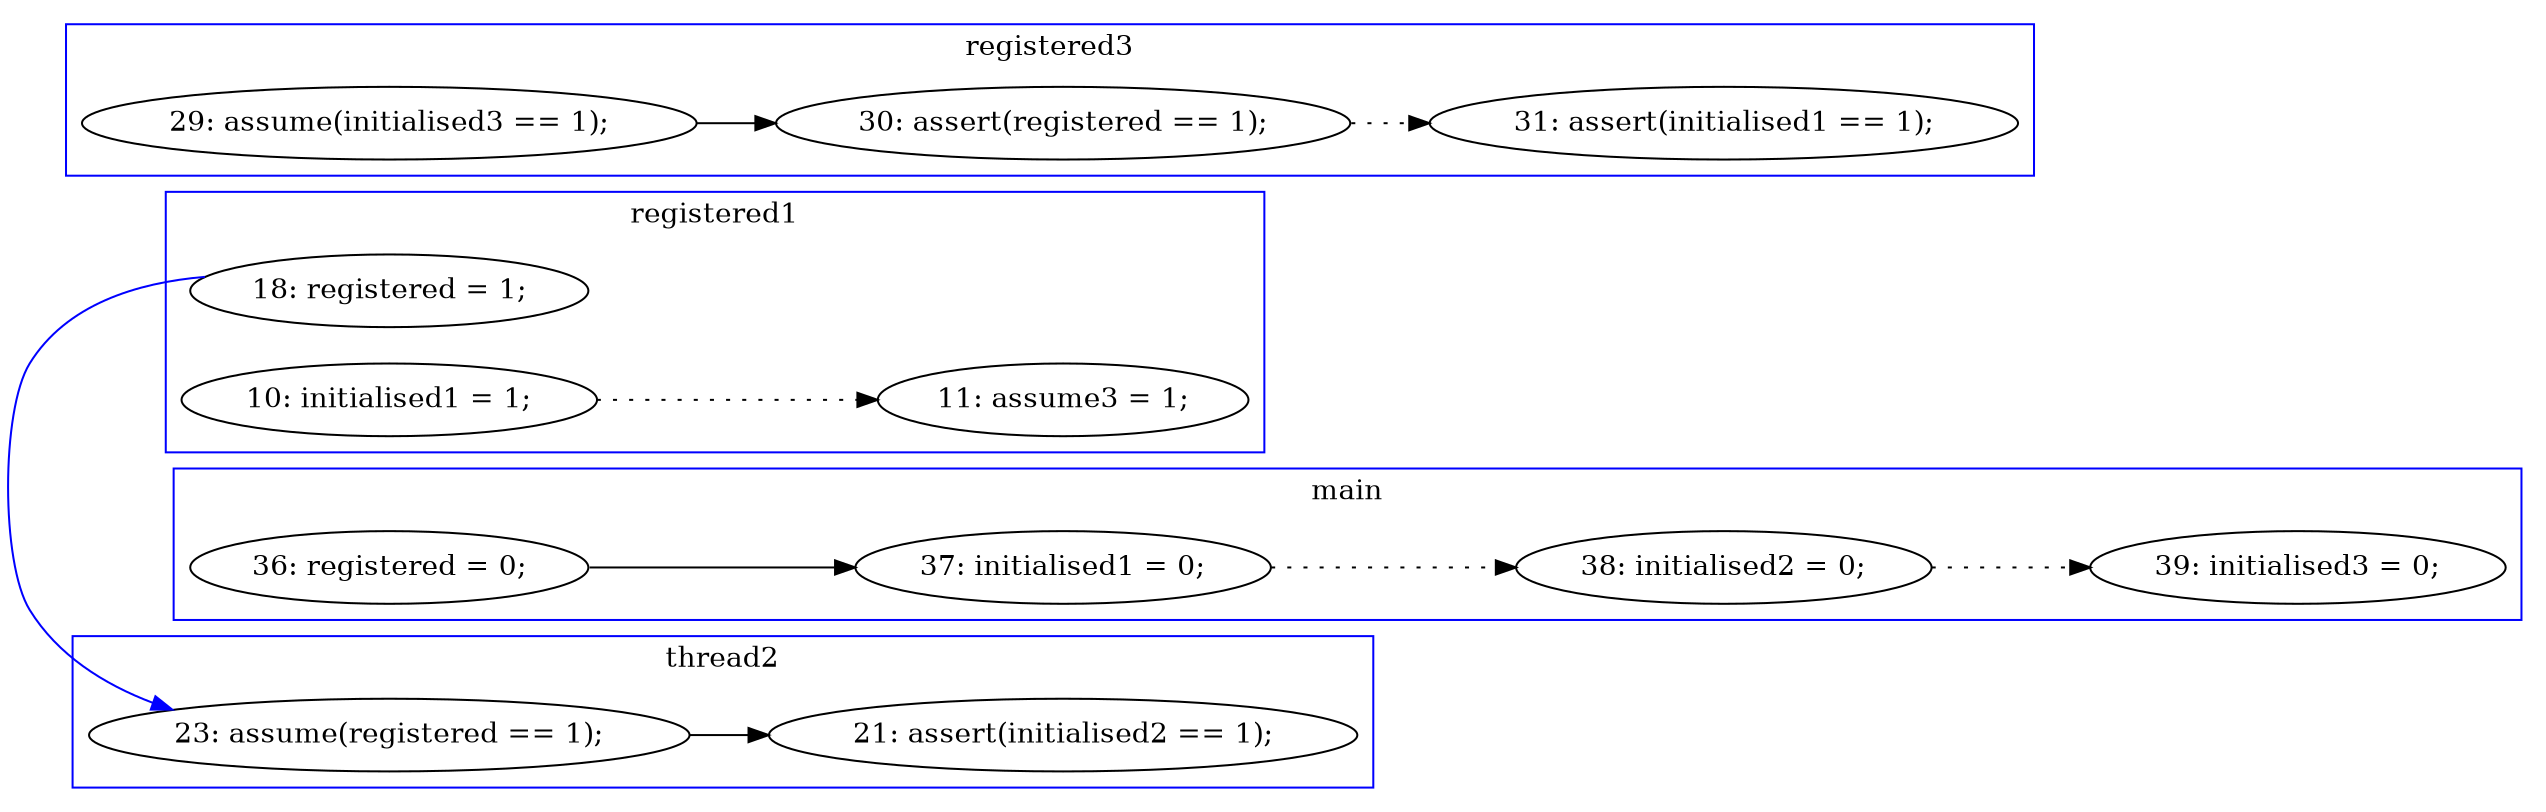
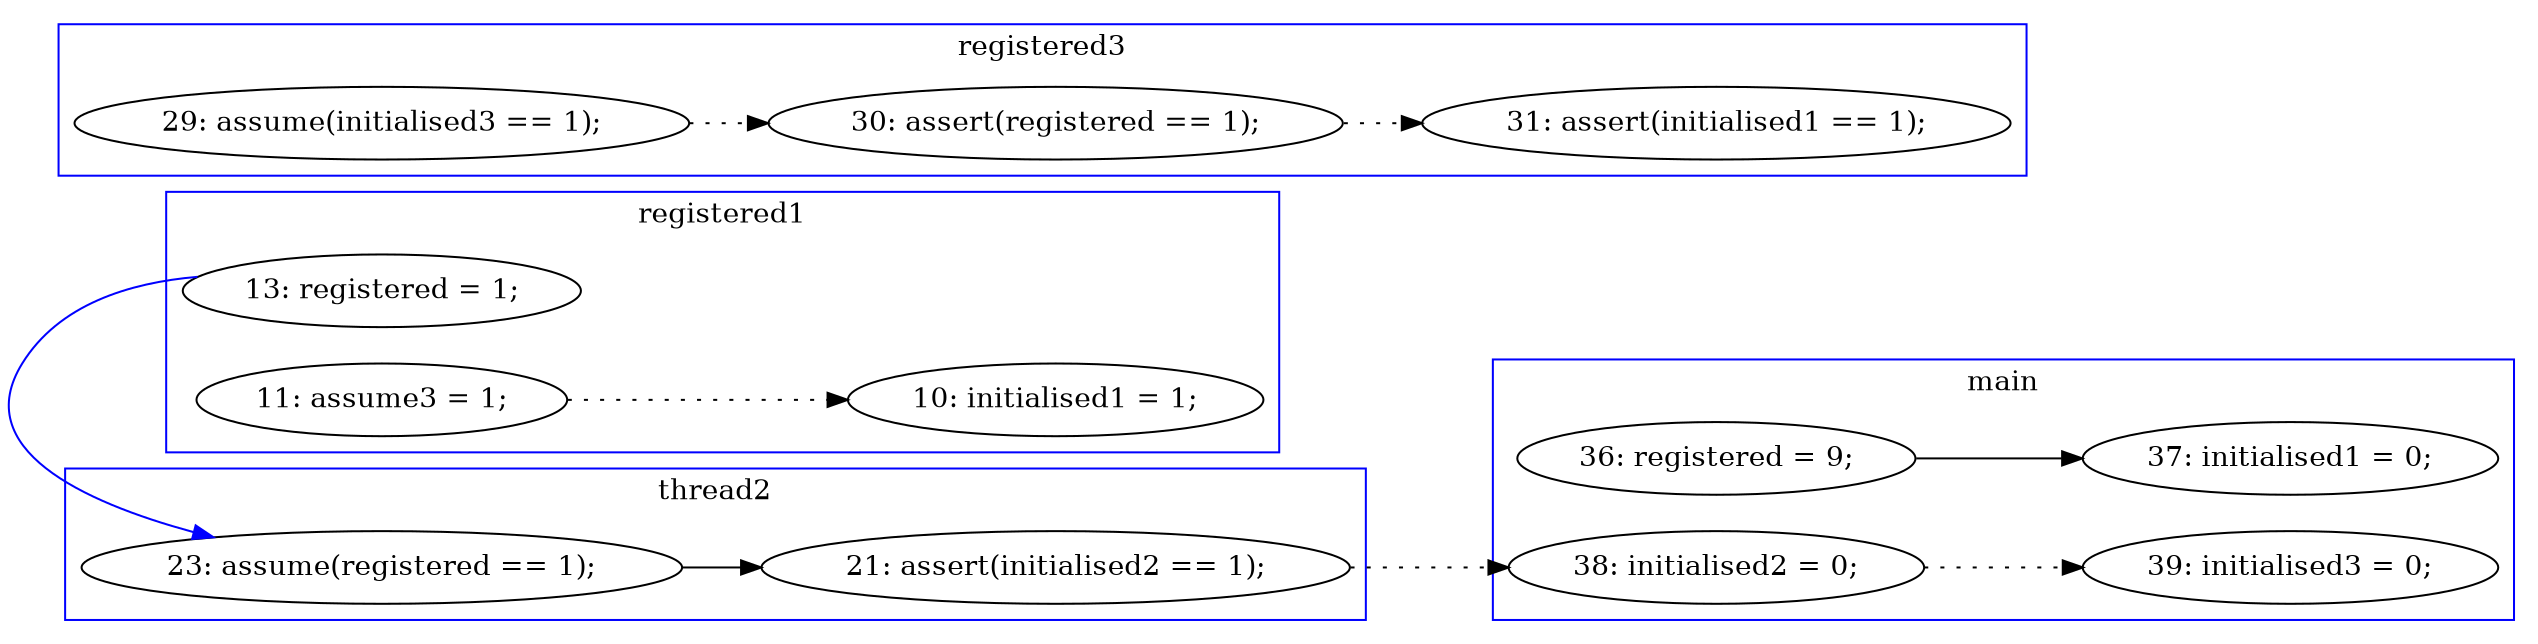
(726, 123) -> (719, 123)
(389, 291) -> (382, 291)
(727, 400) -> (697, 400)
(389, 567) -> (1716, 458)
(1383, 567) -> (1419, 567)
